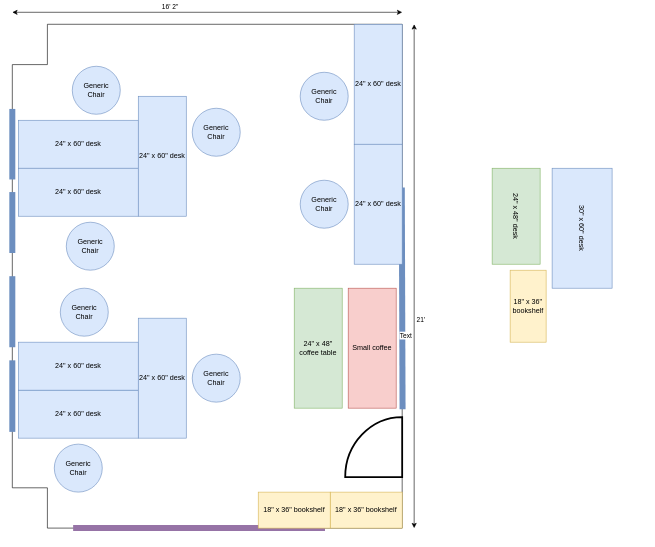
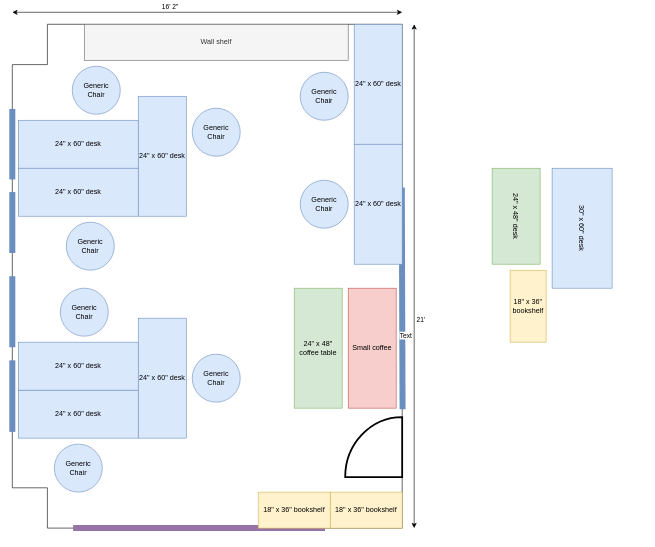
none -> (216, 42)
